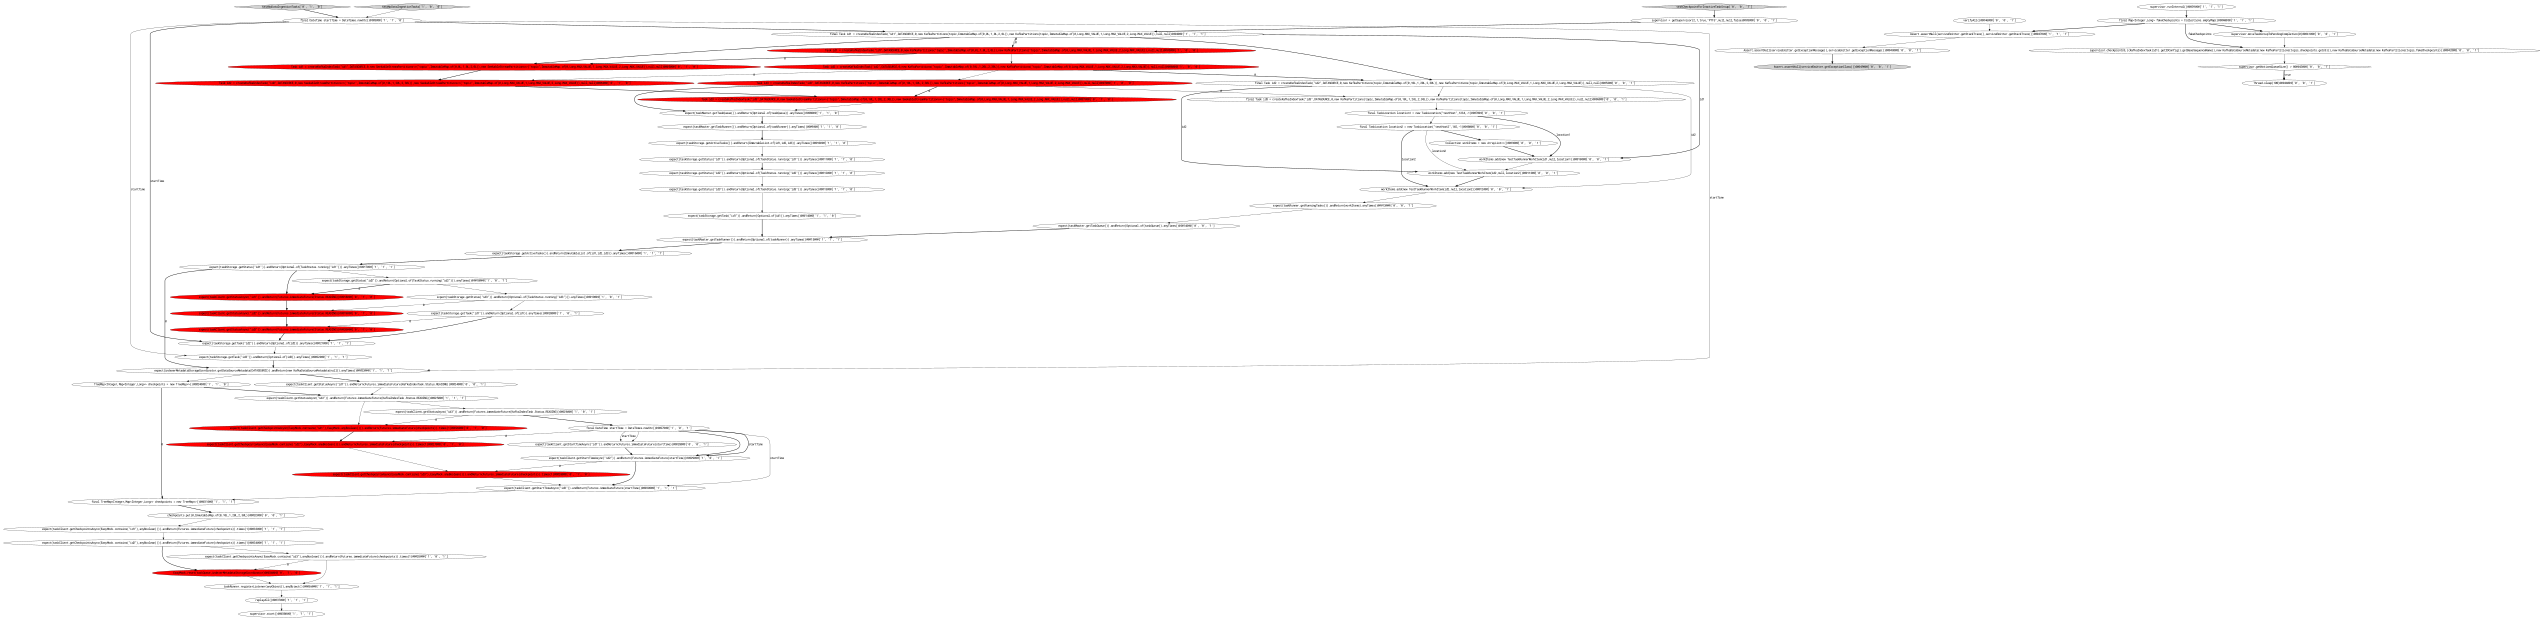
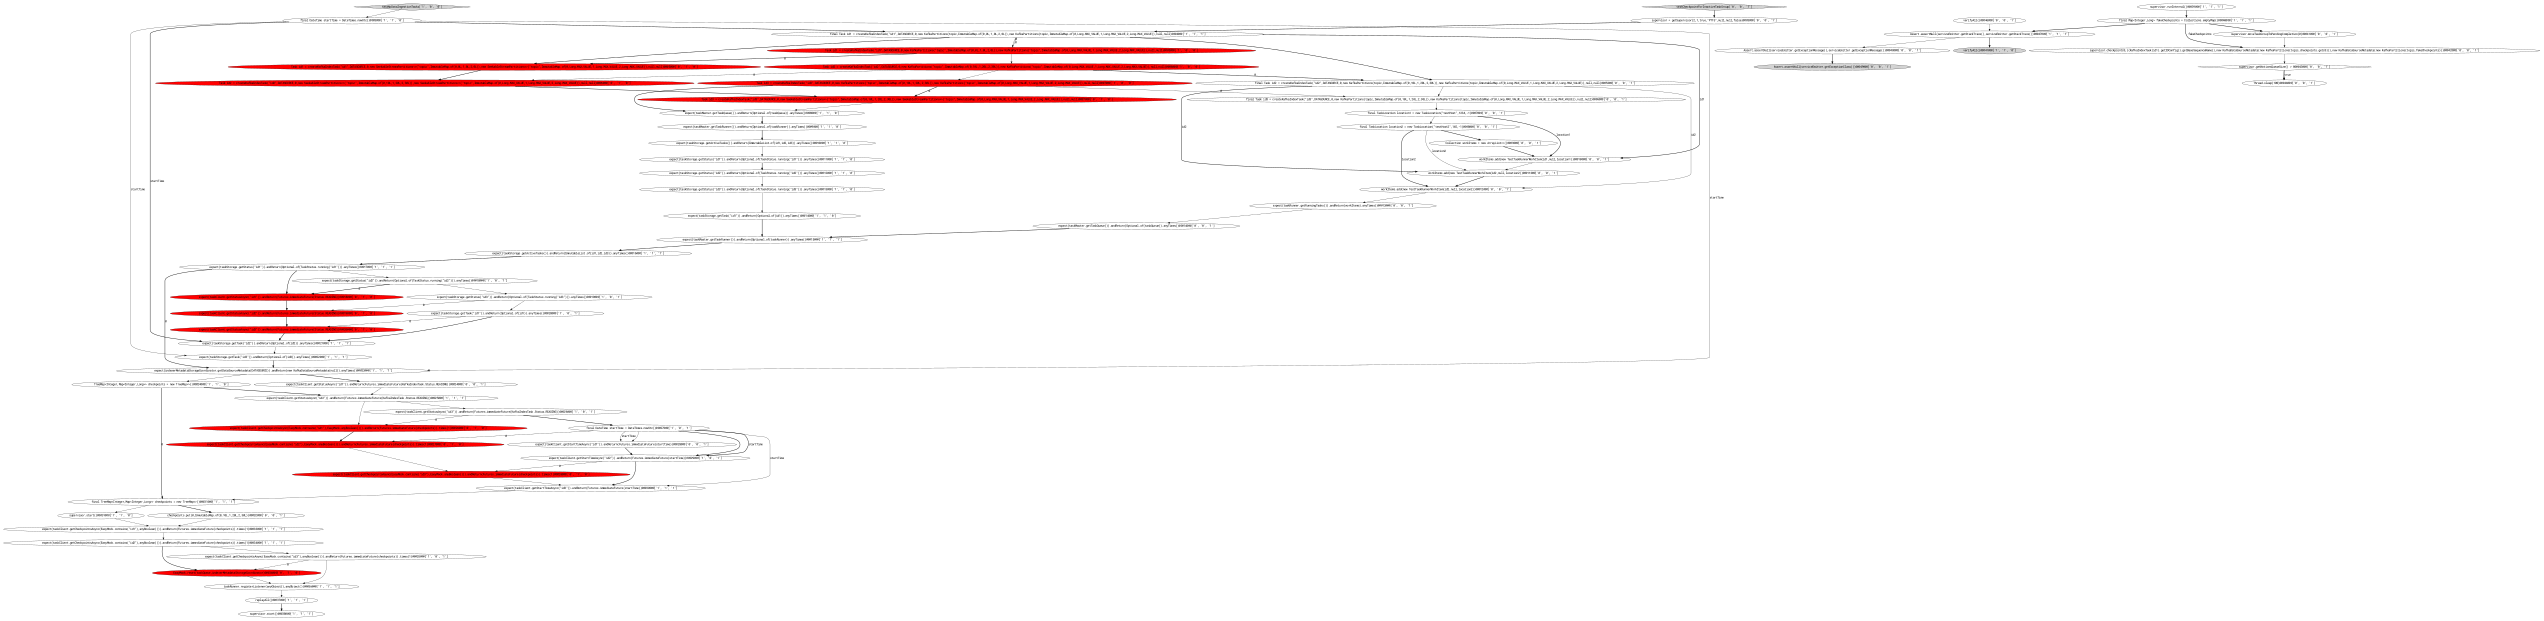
(292, 7) -> none
none -> (1990, 51)
none -> (101, 516)
(282, 606) -> (282, 606)
